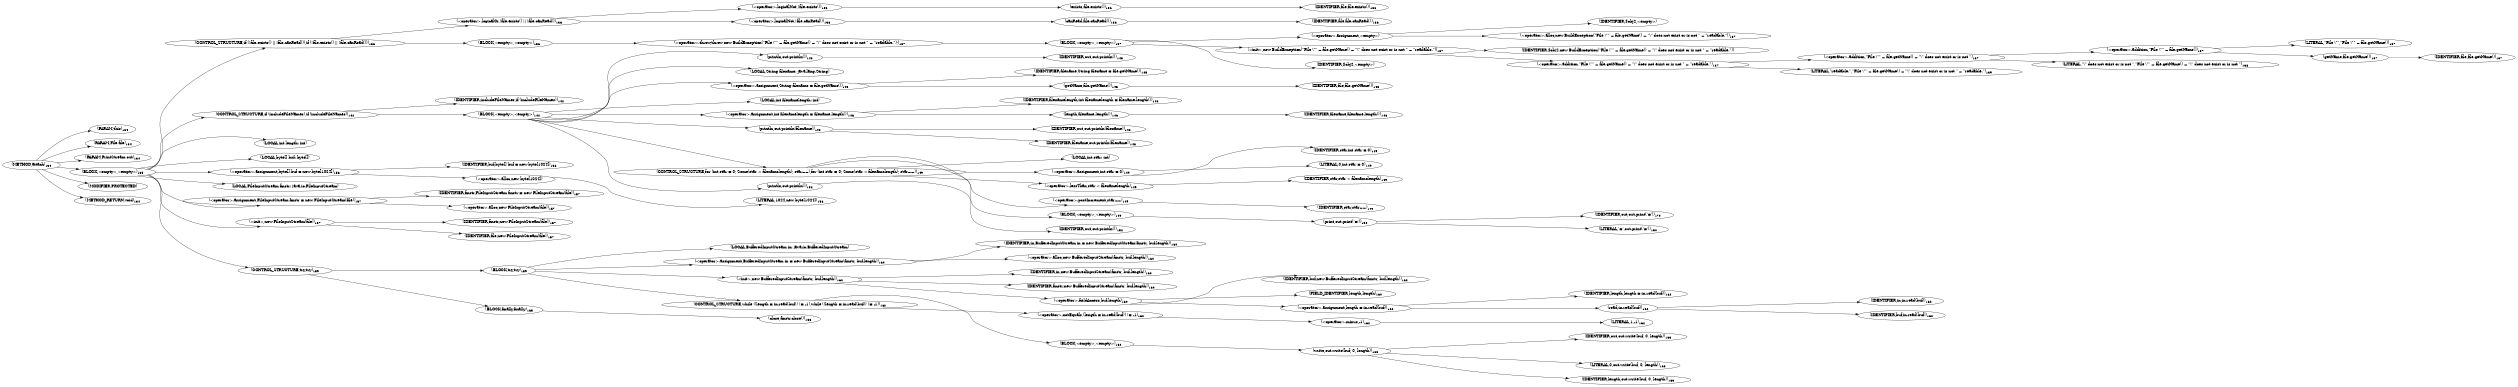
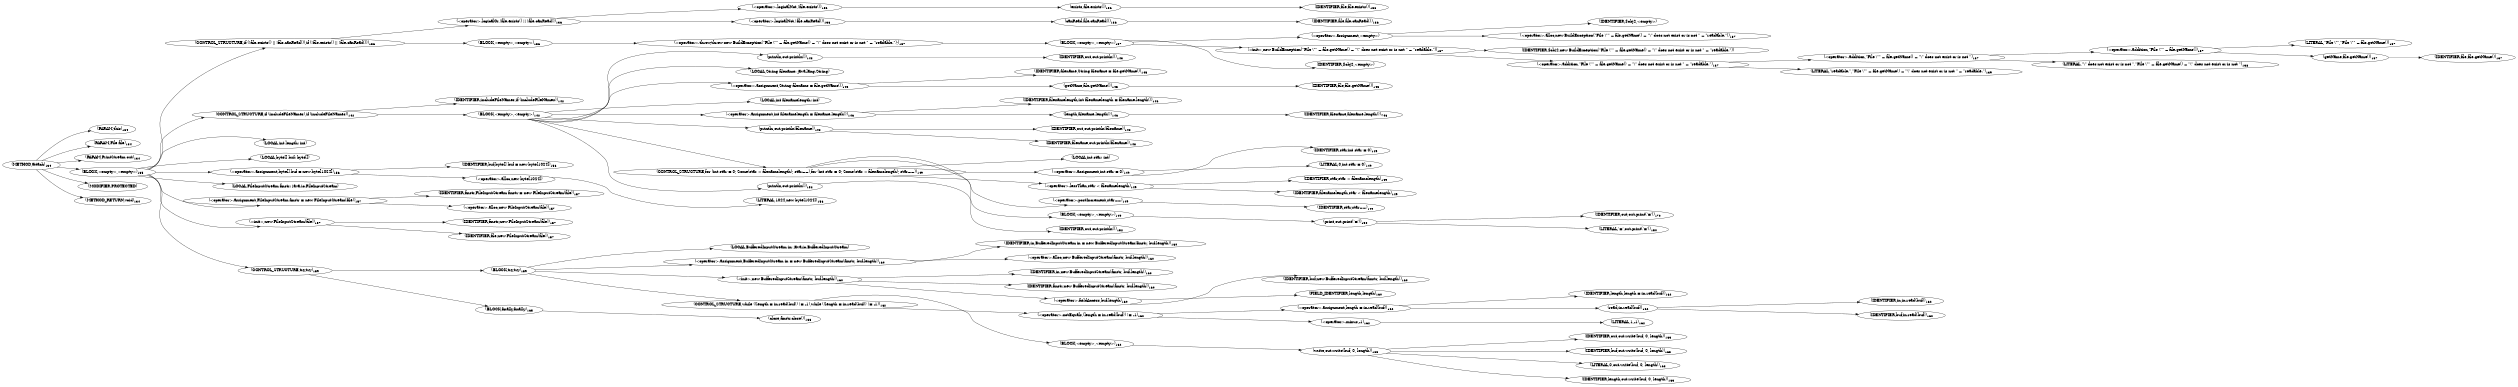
(1384, 114) -> (1384, 114)
none -> (1345, 194)
(1211, 304) -> (1219, 312)
none -> (1628, 351)
